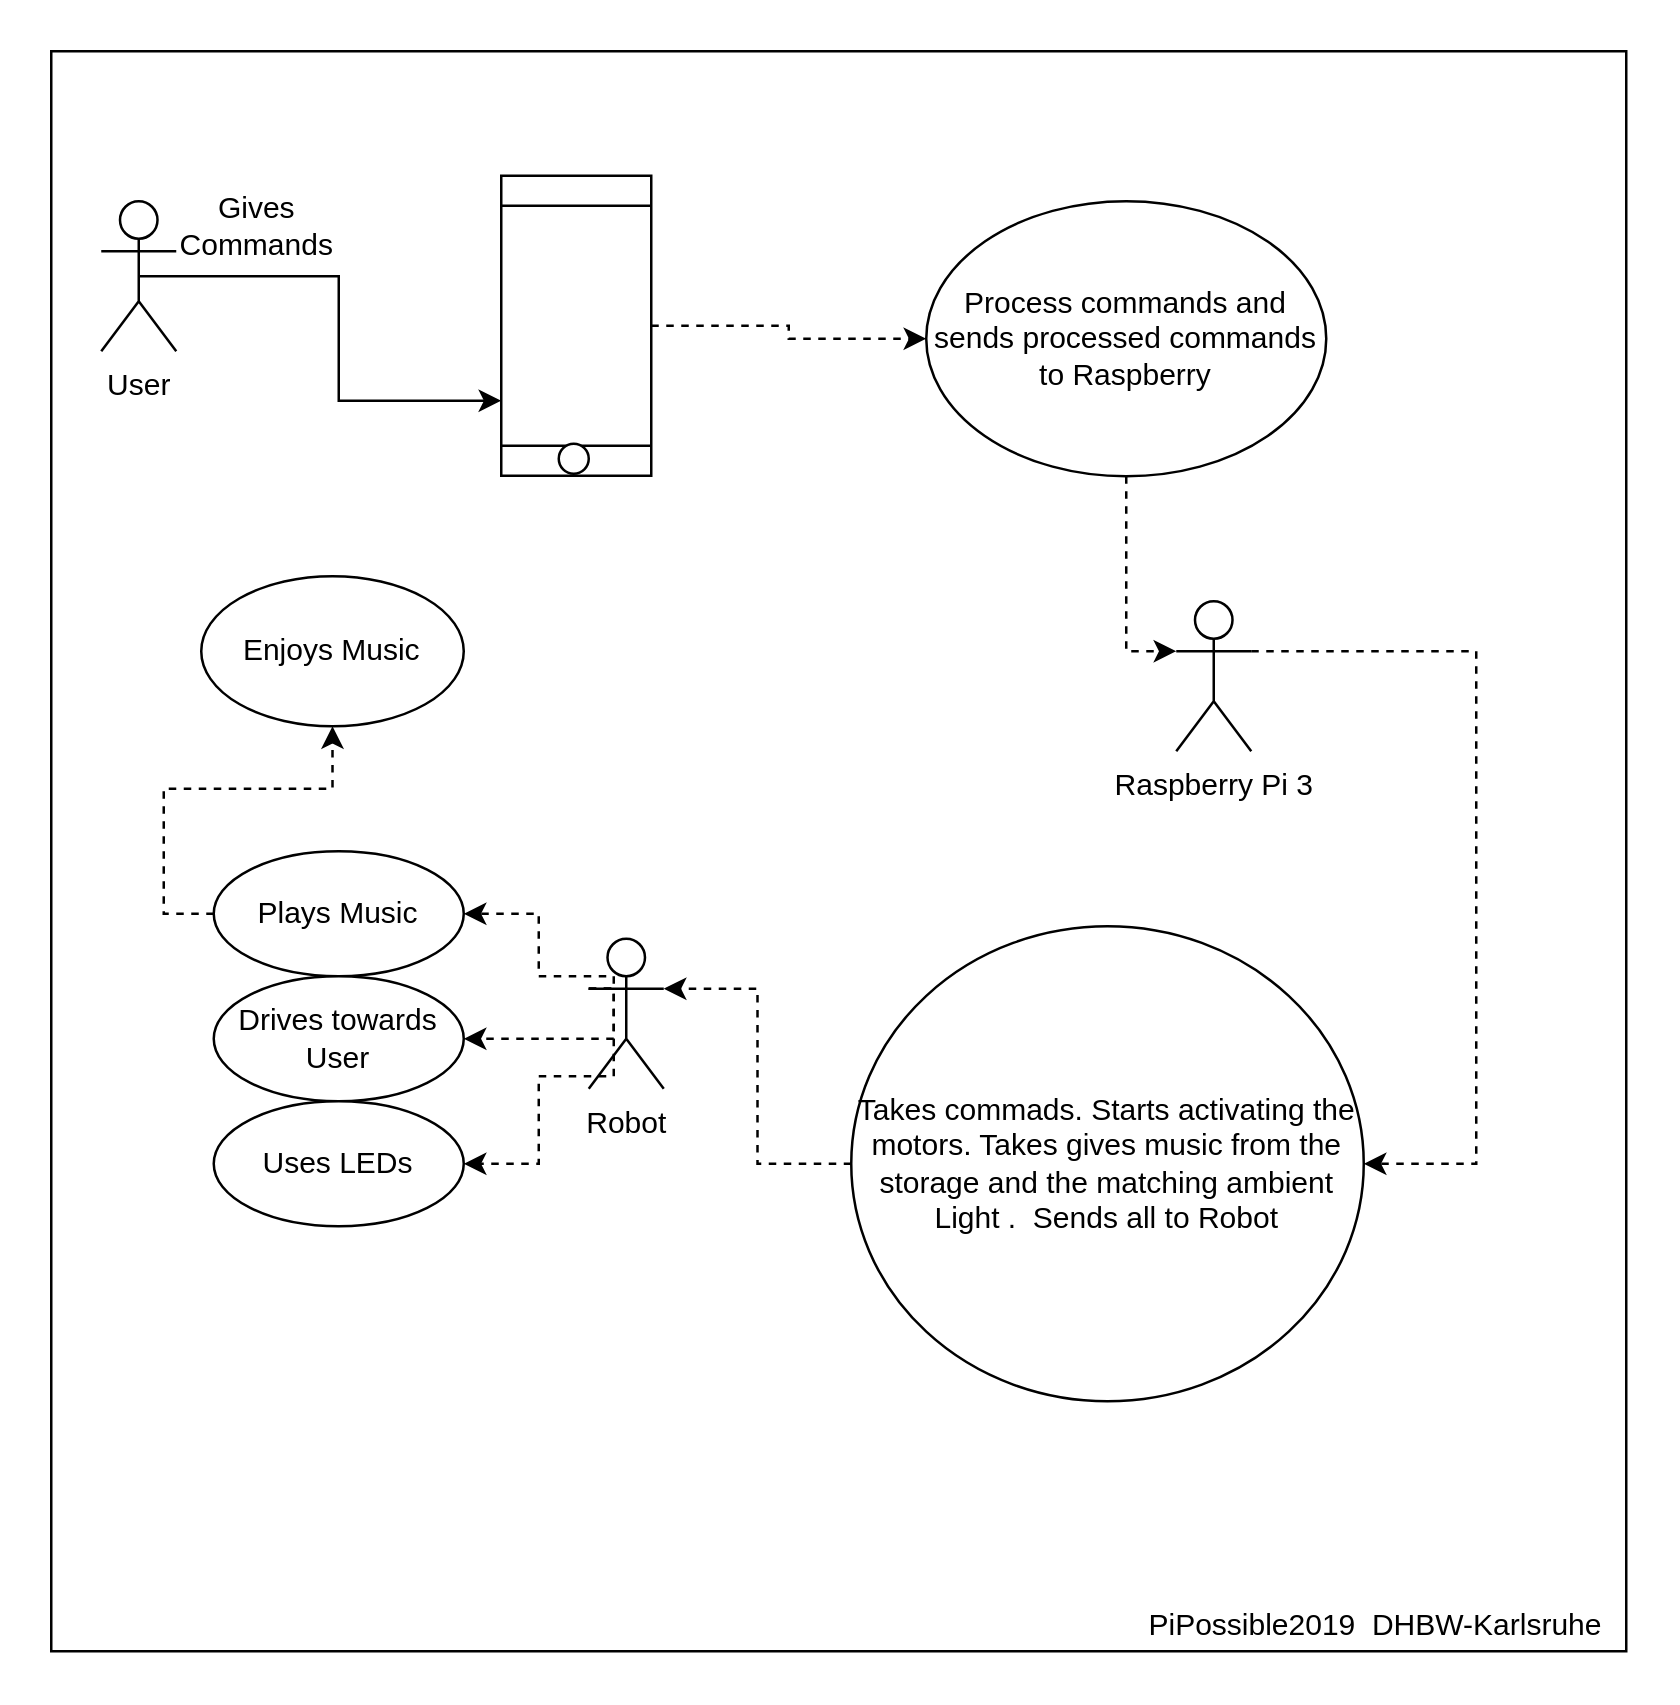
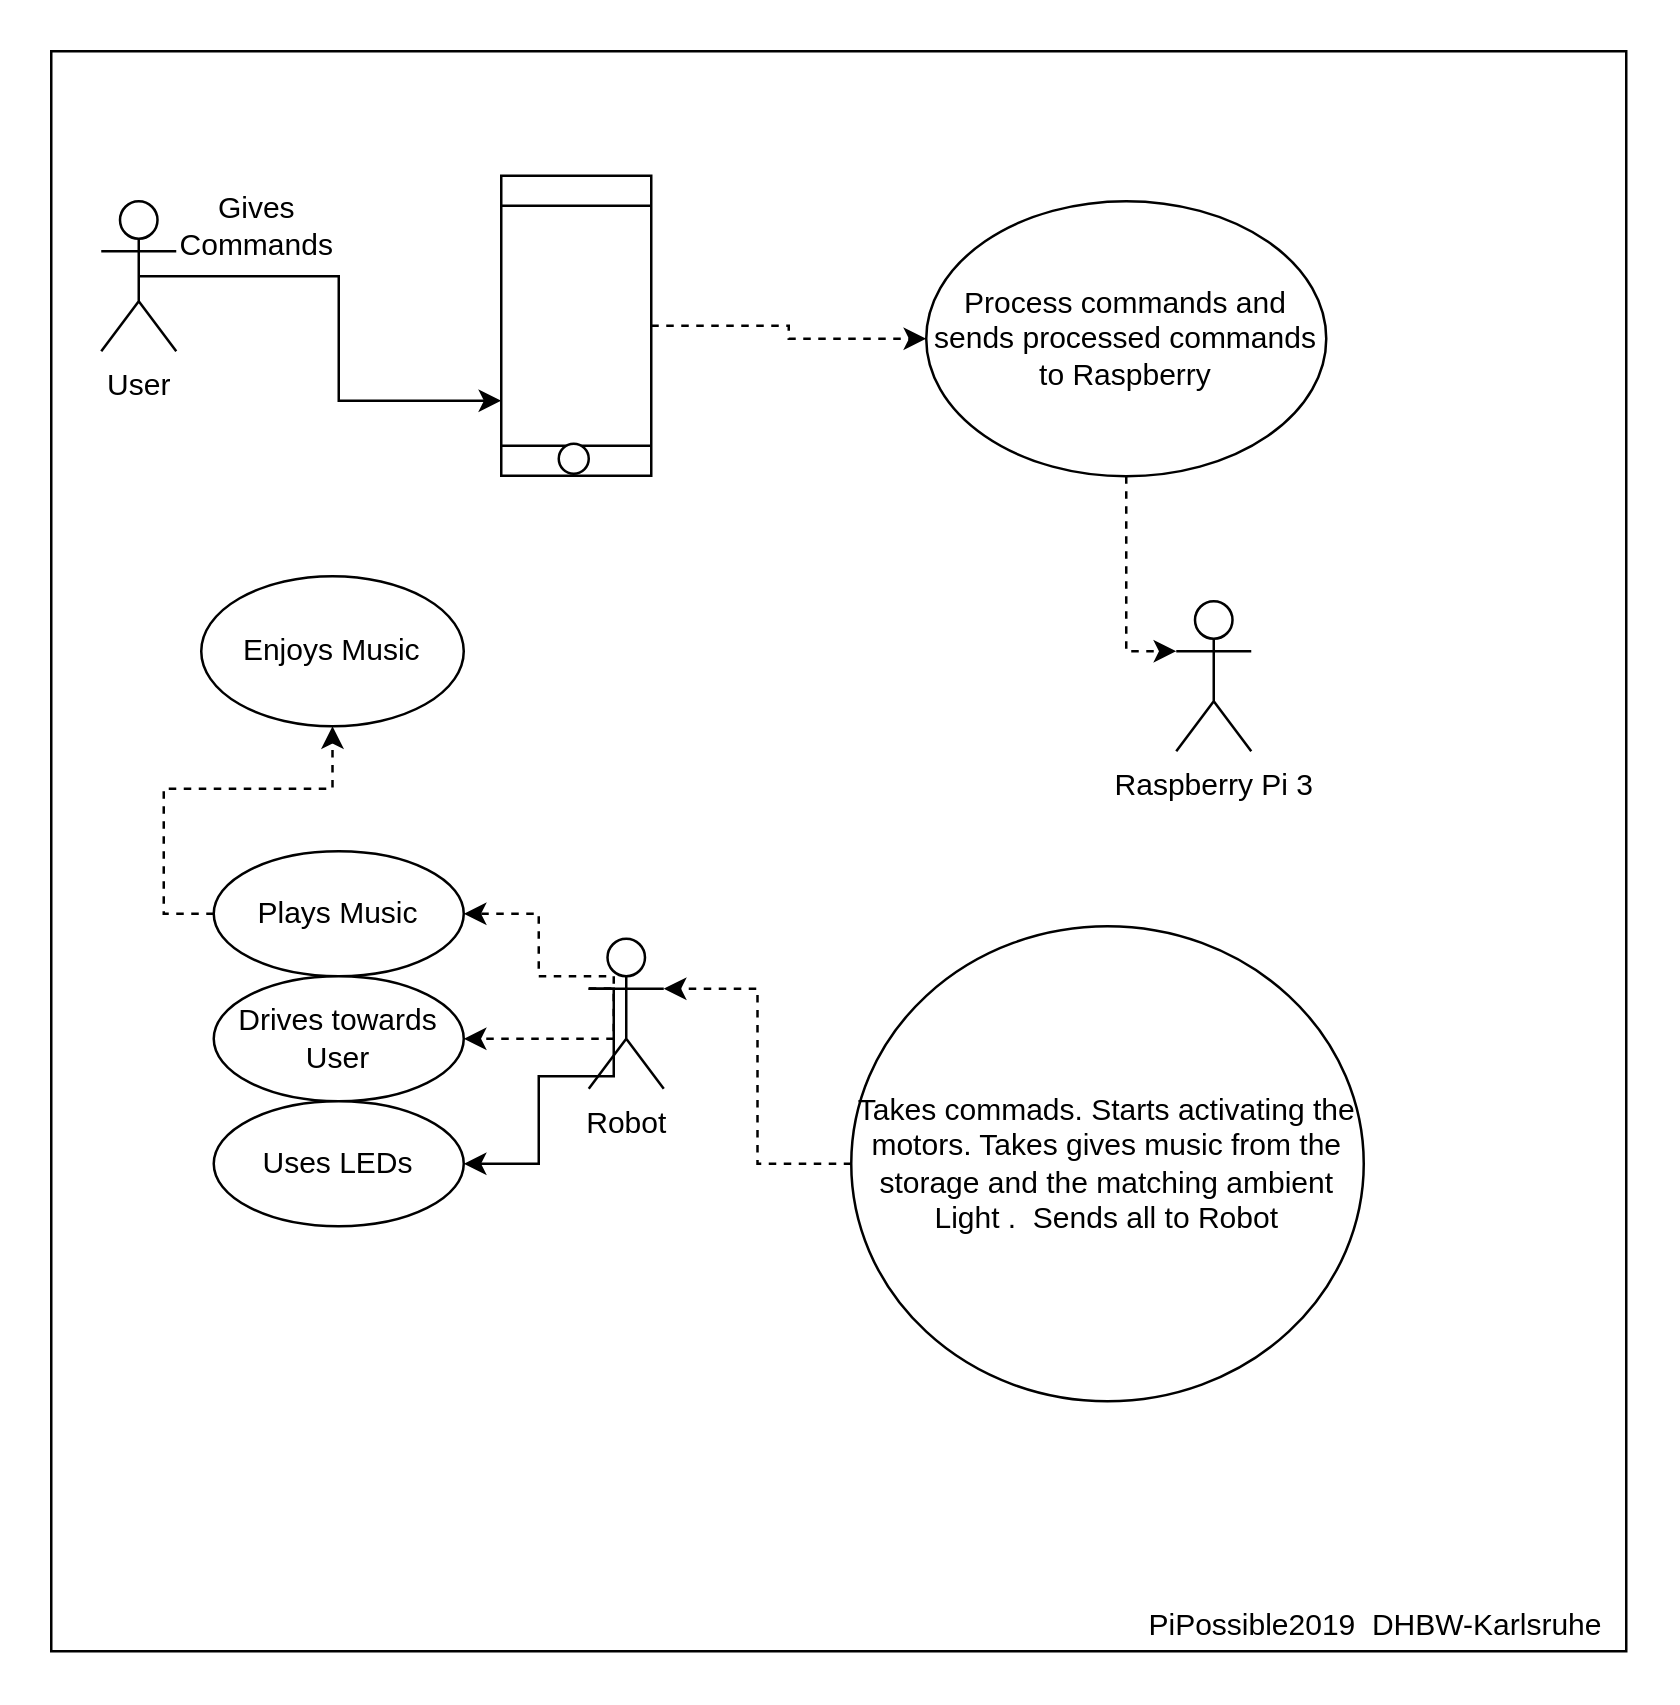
(1476, 844) -> none
(539, 1122) -> (539, 1122)
